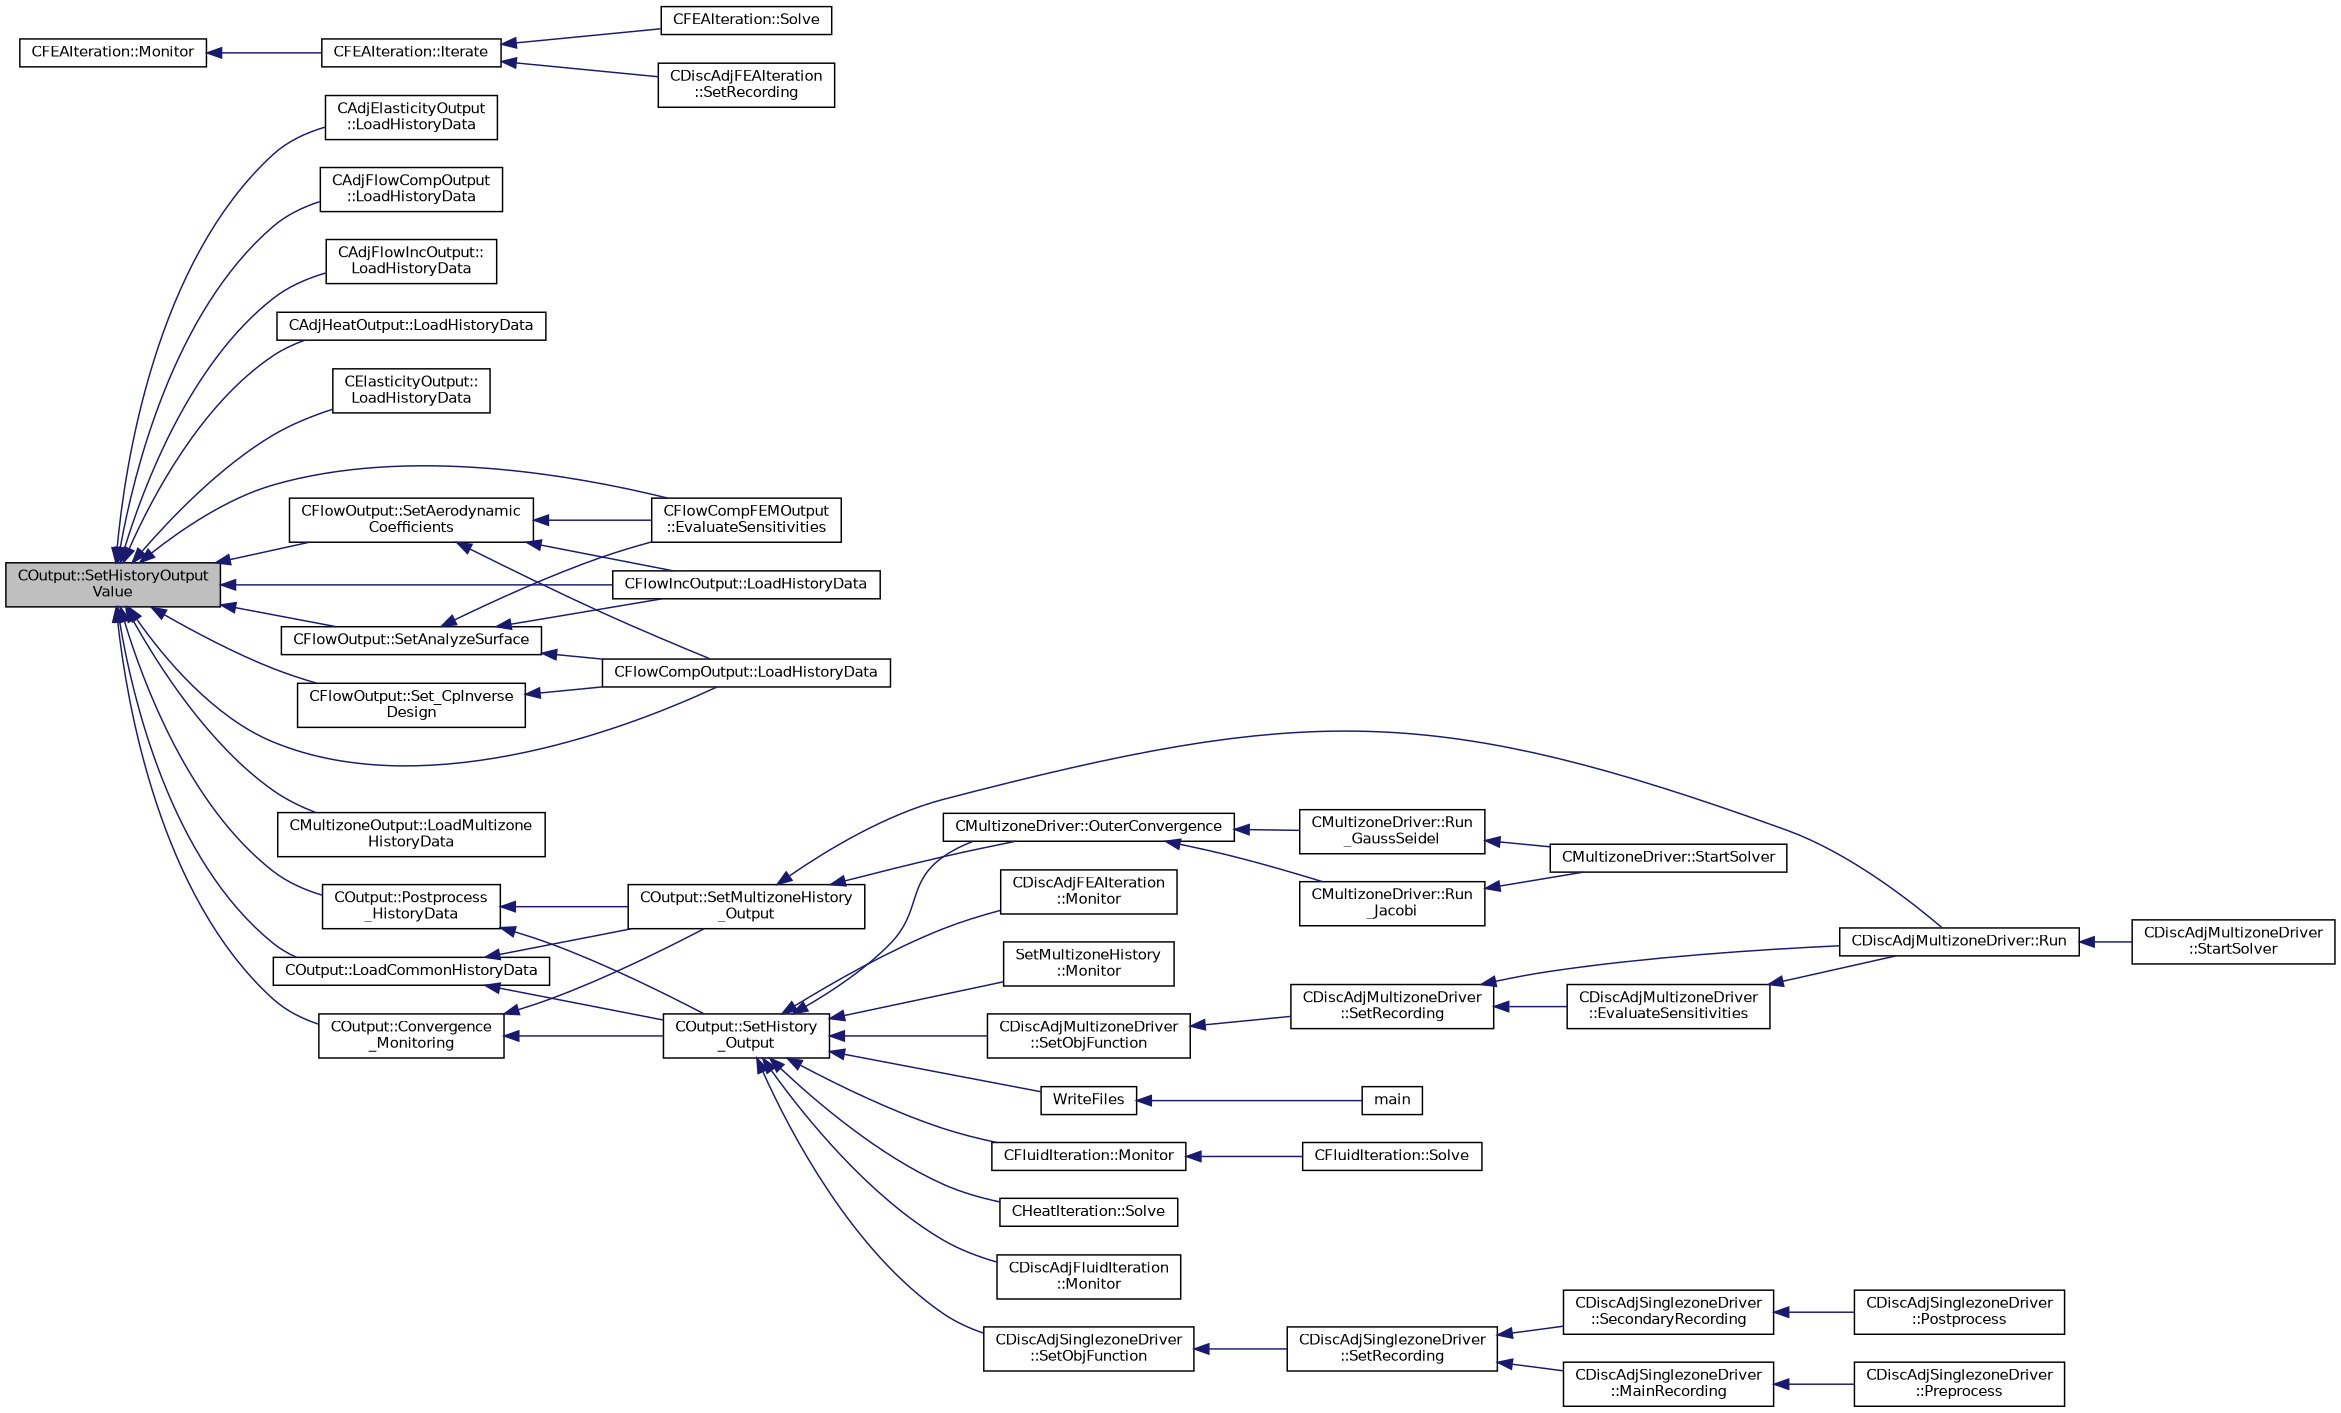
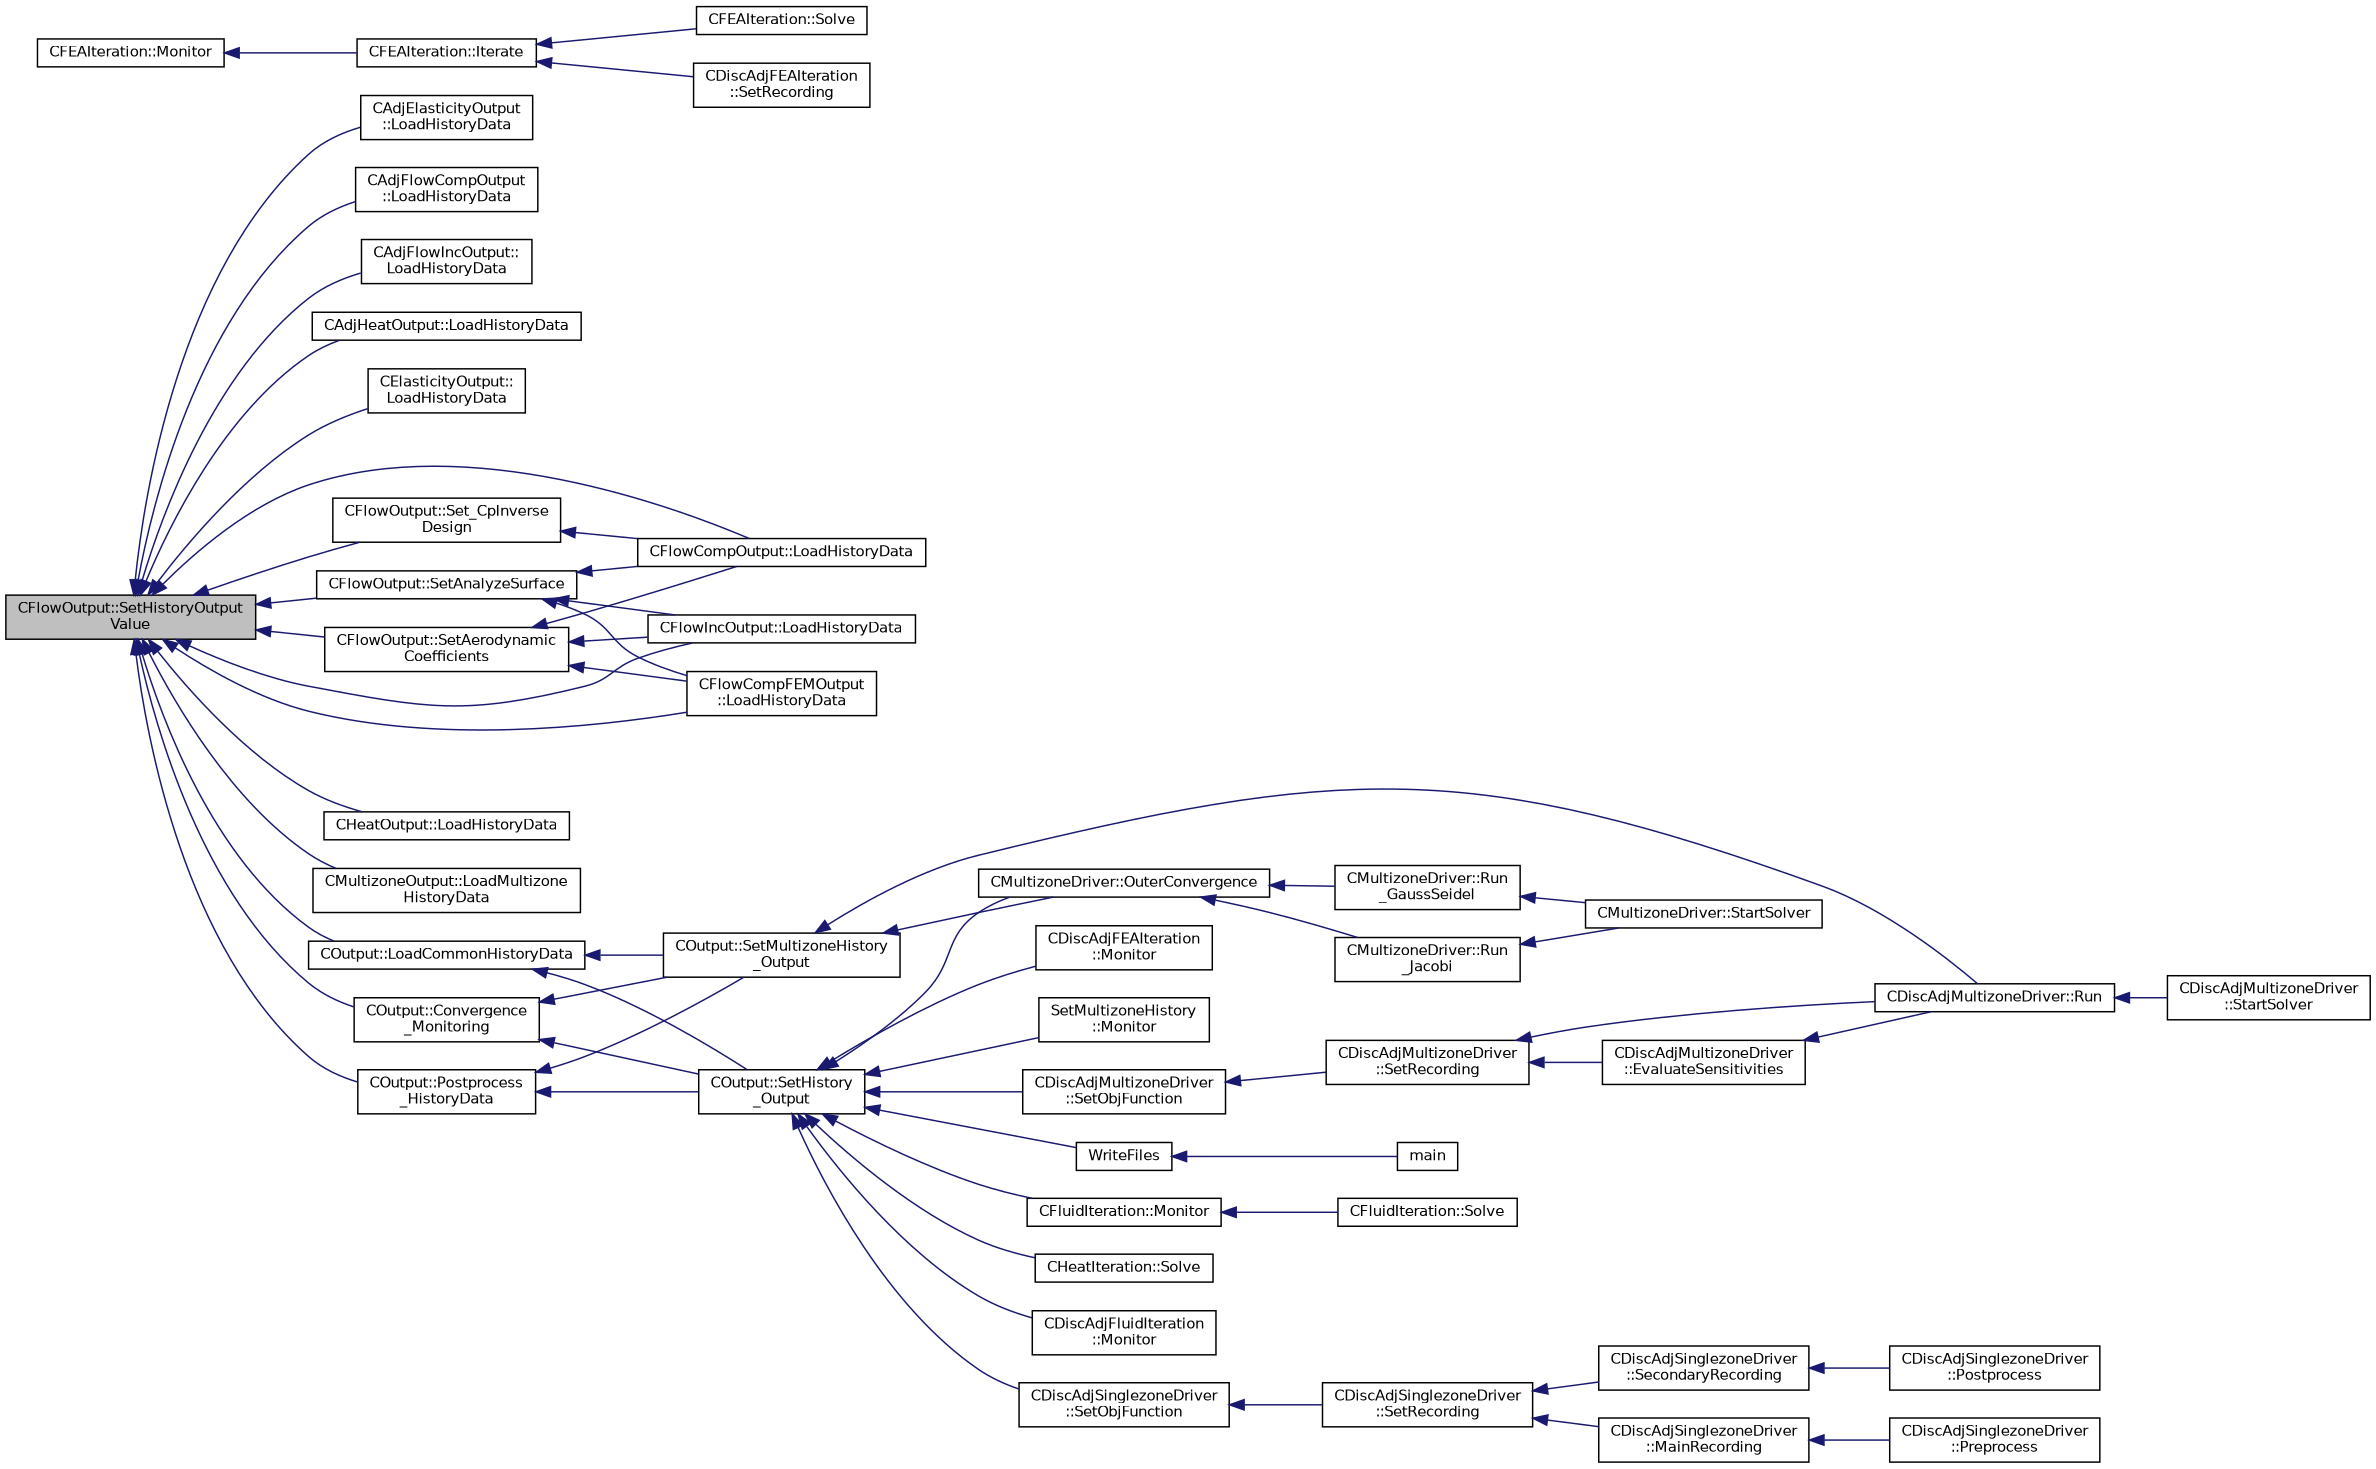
(746, 520) -> (782, 694)
(113, 585) -> (131, 617)
none -> (447, 826)
